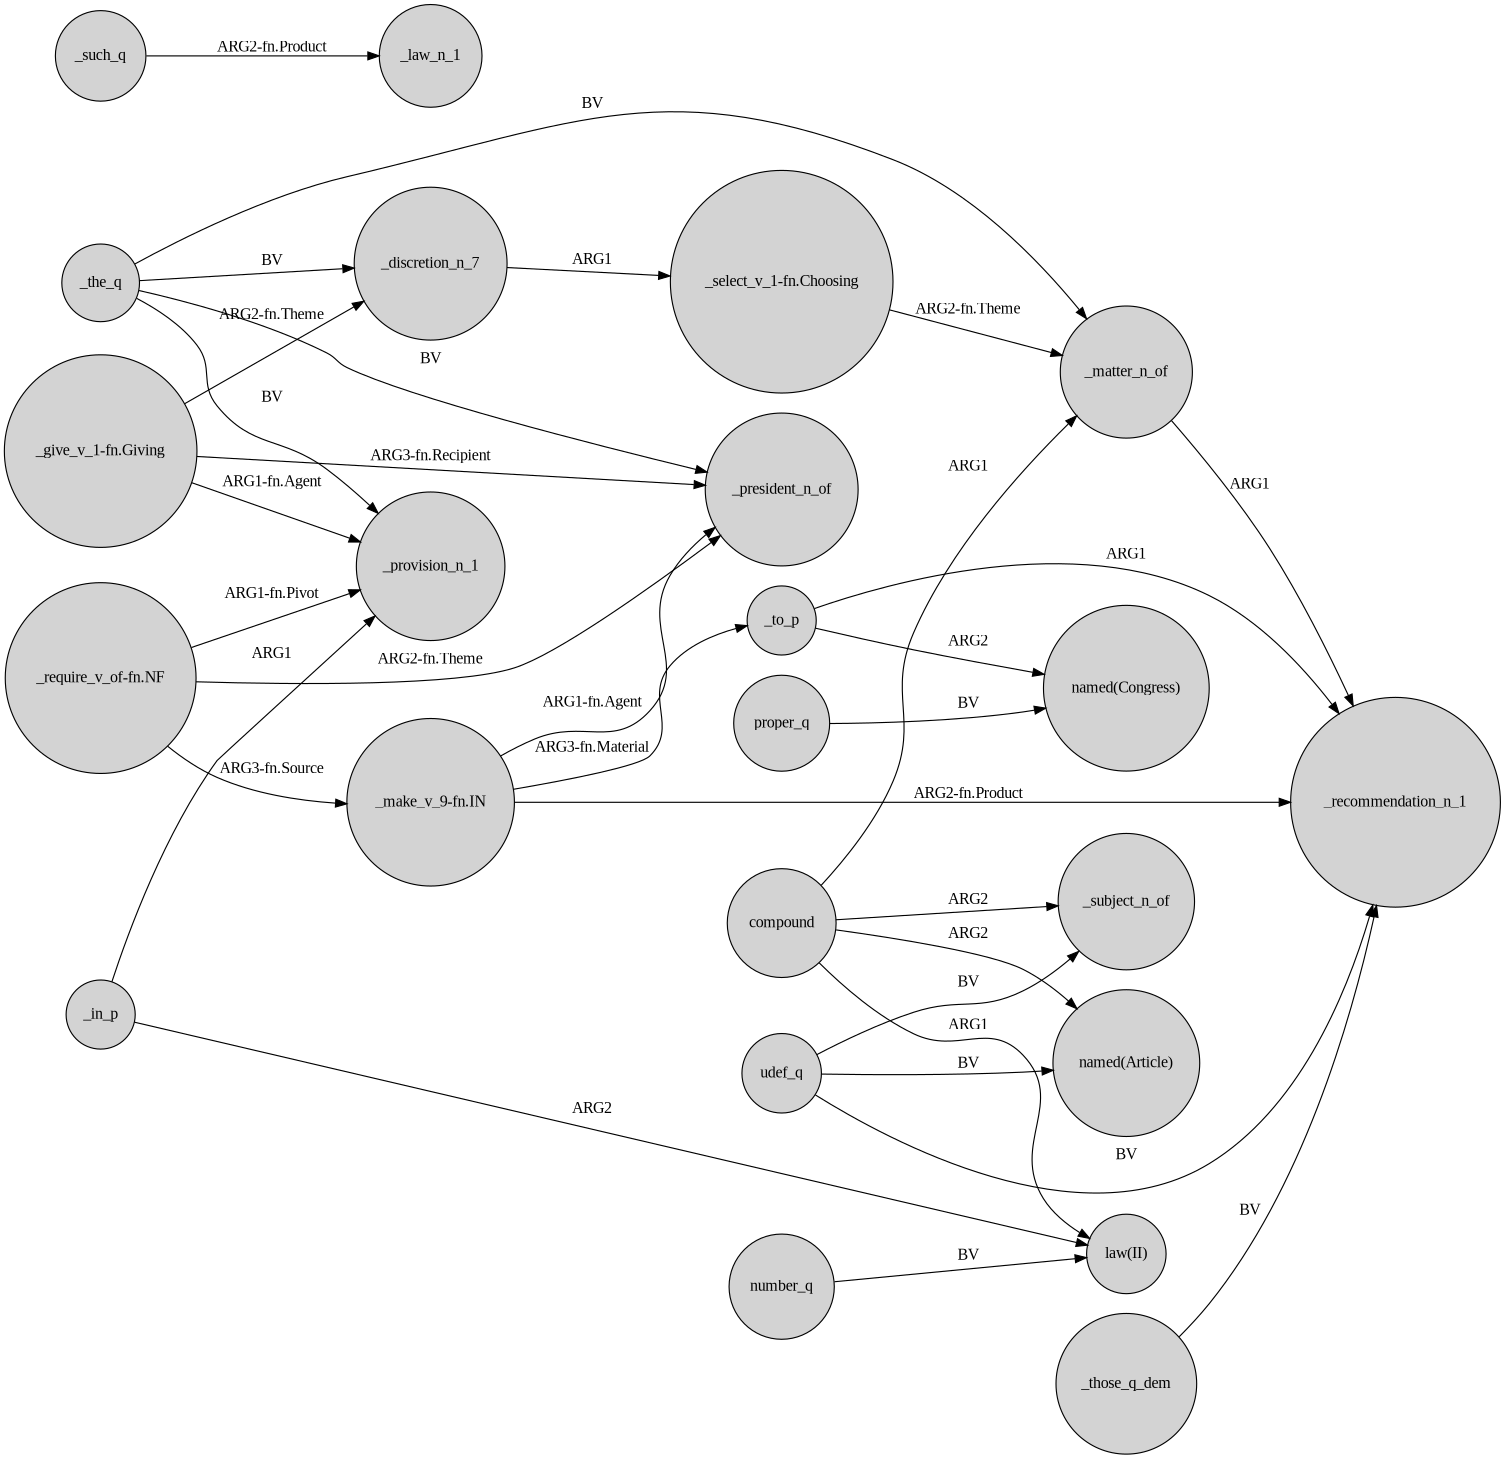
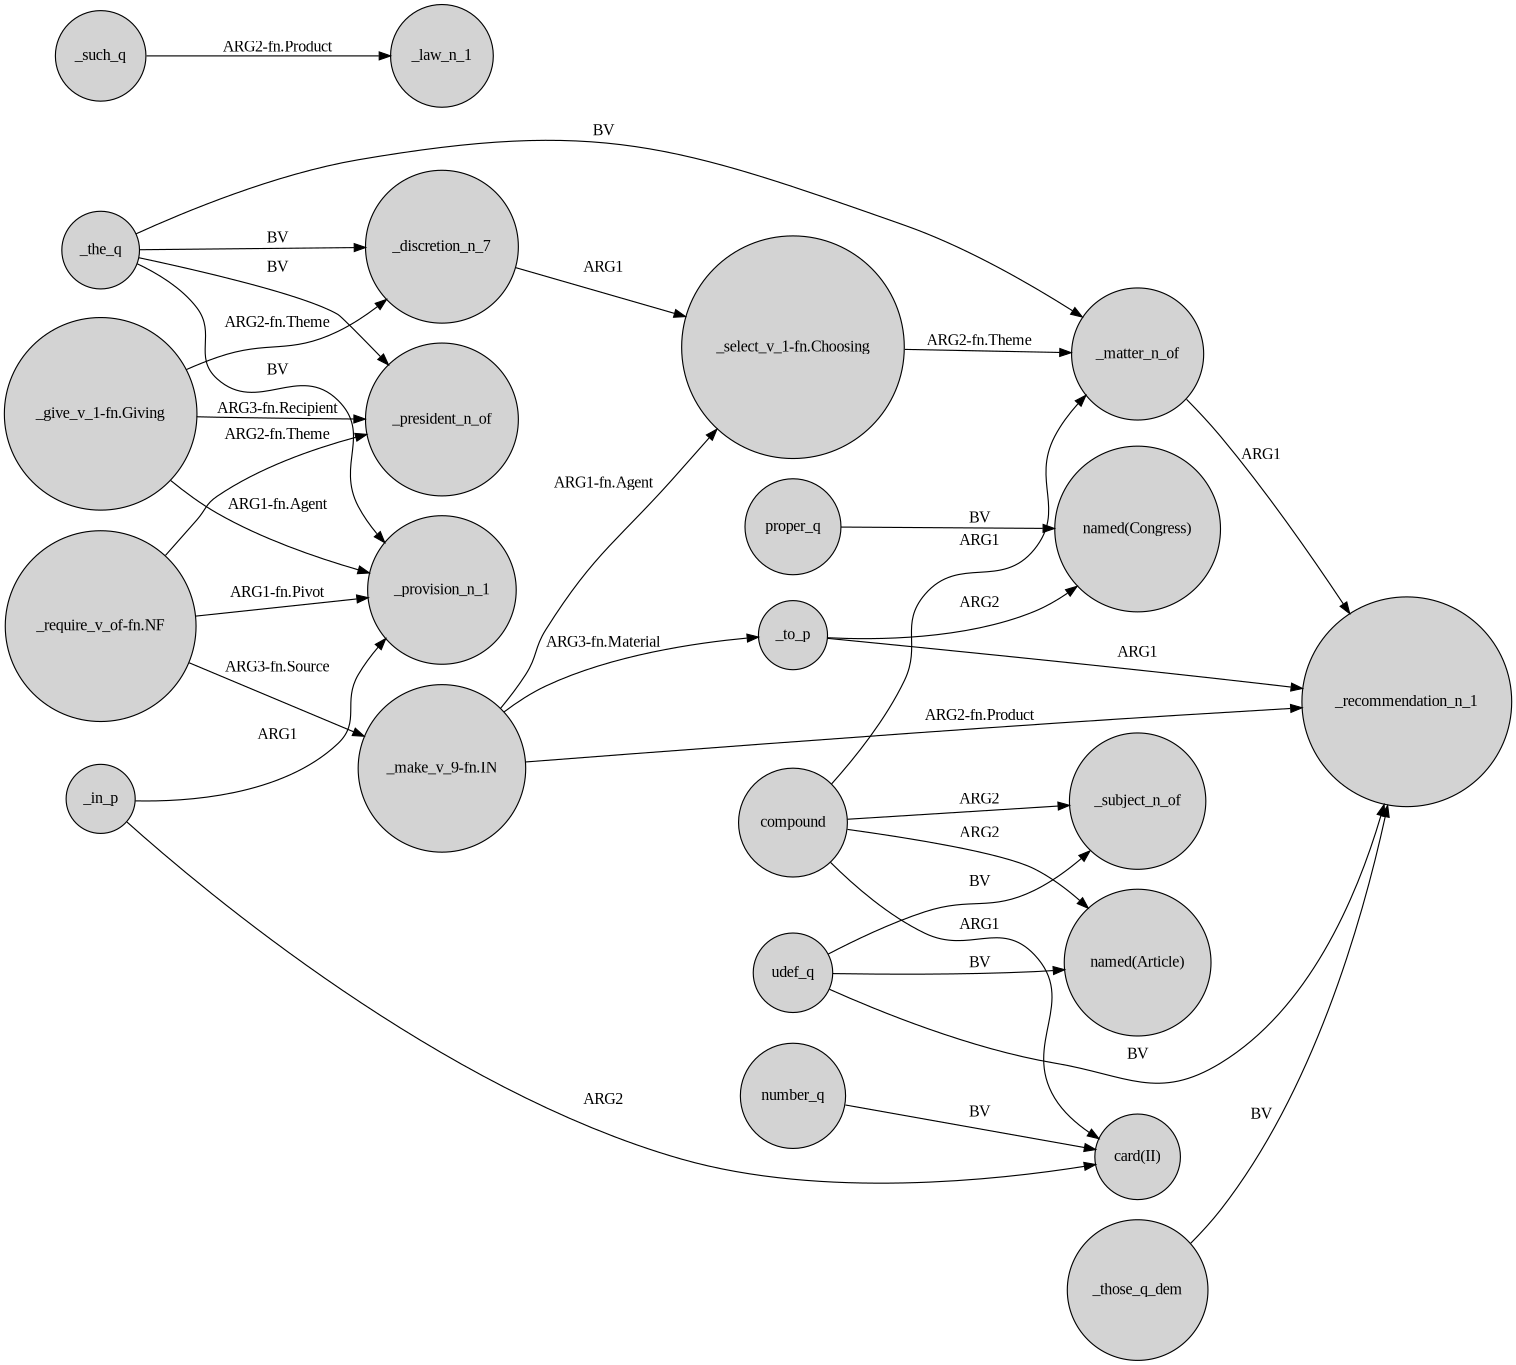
(650, 711) -> (593, 564)
(1126, 1254) -> (1138, 1157)
